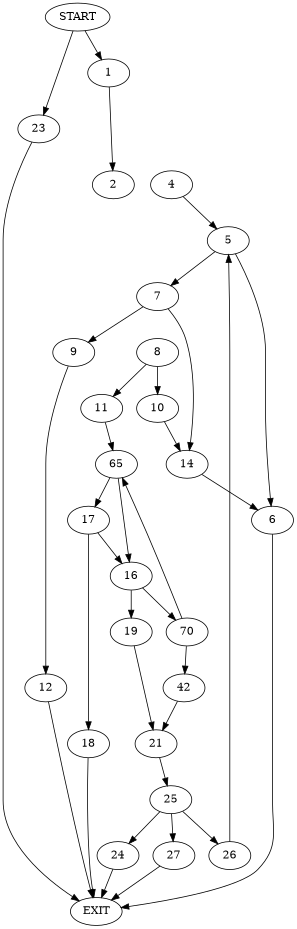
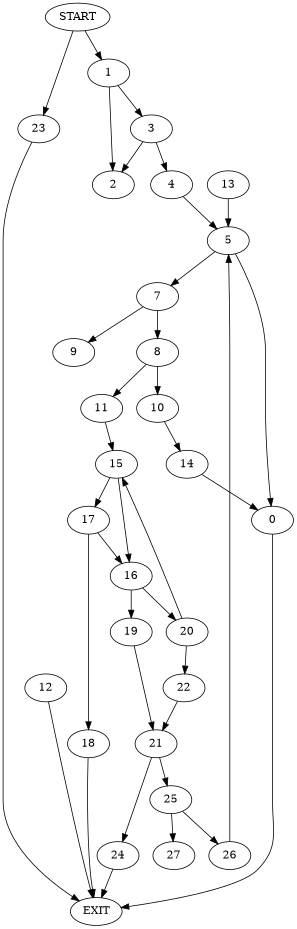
none -> (151, 129)
none -> (228, 185)
(192, 373) -> (158, 321)
(116, 464) -> (116, 464)
(46, 515) -> none
(273, 520) -> (273, 520)
(187, 632) -> (187, 632)
(184, 688) -> (184, 688)
(147, 825) -> (138, 796)
(139, 881) -> none
